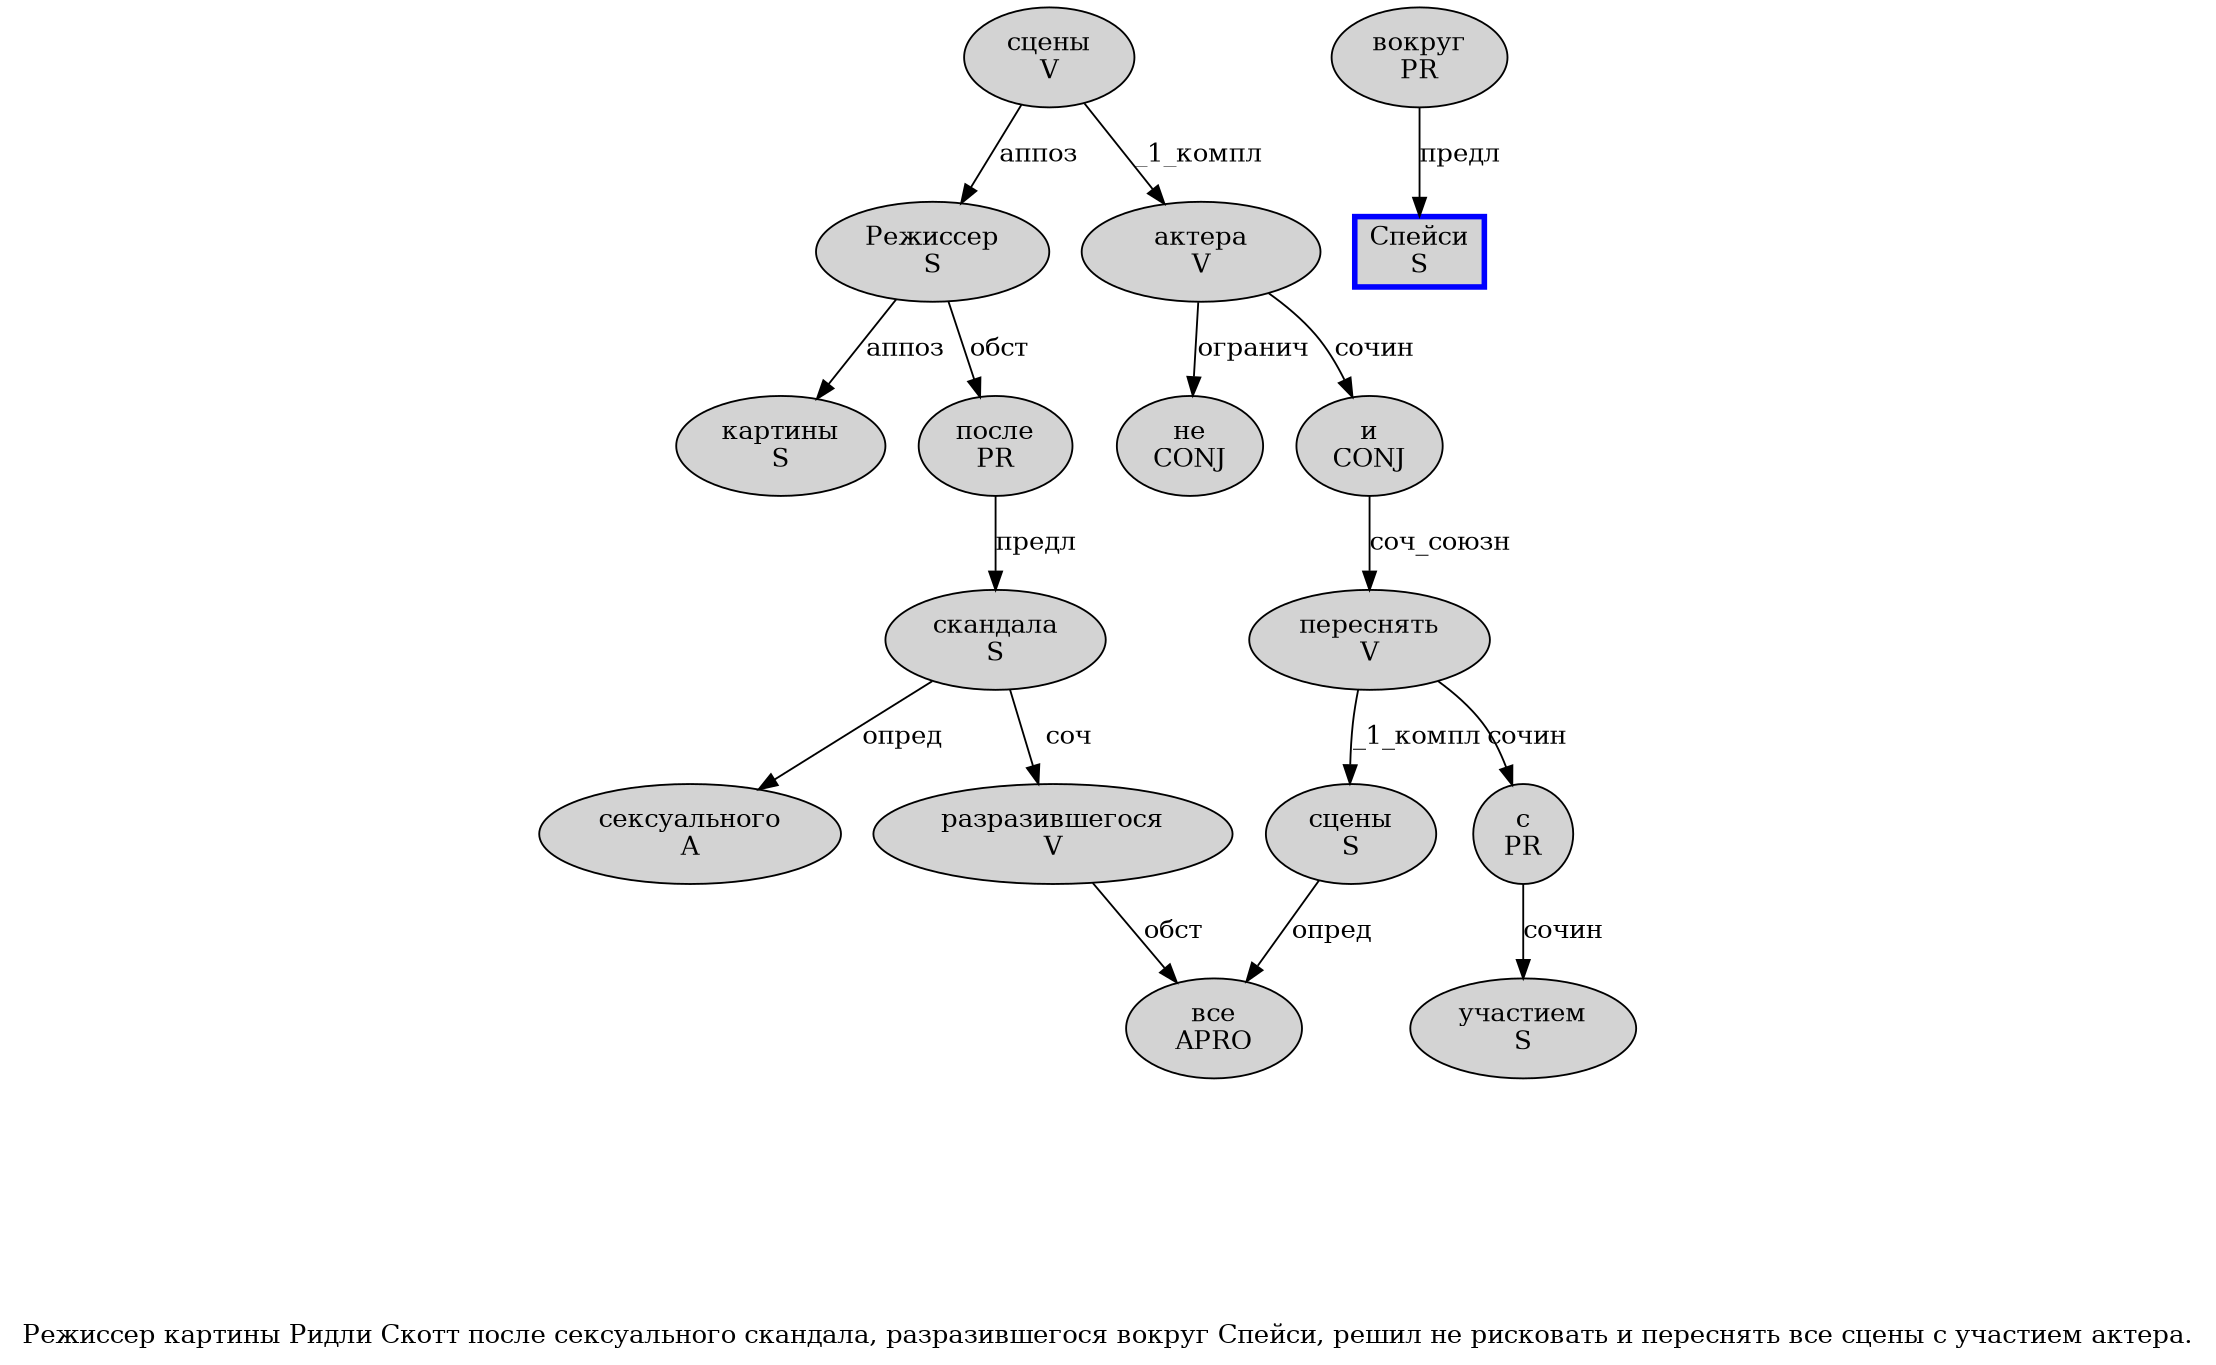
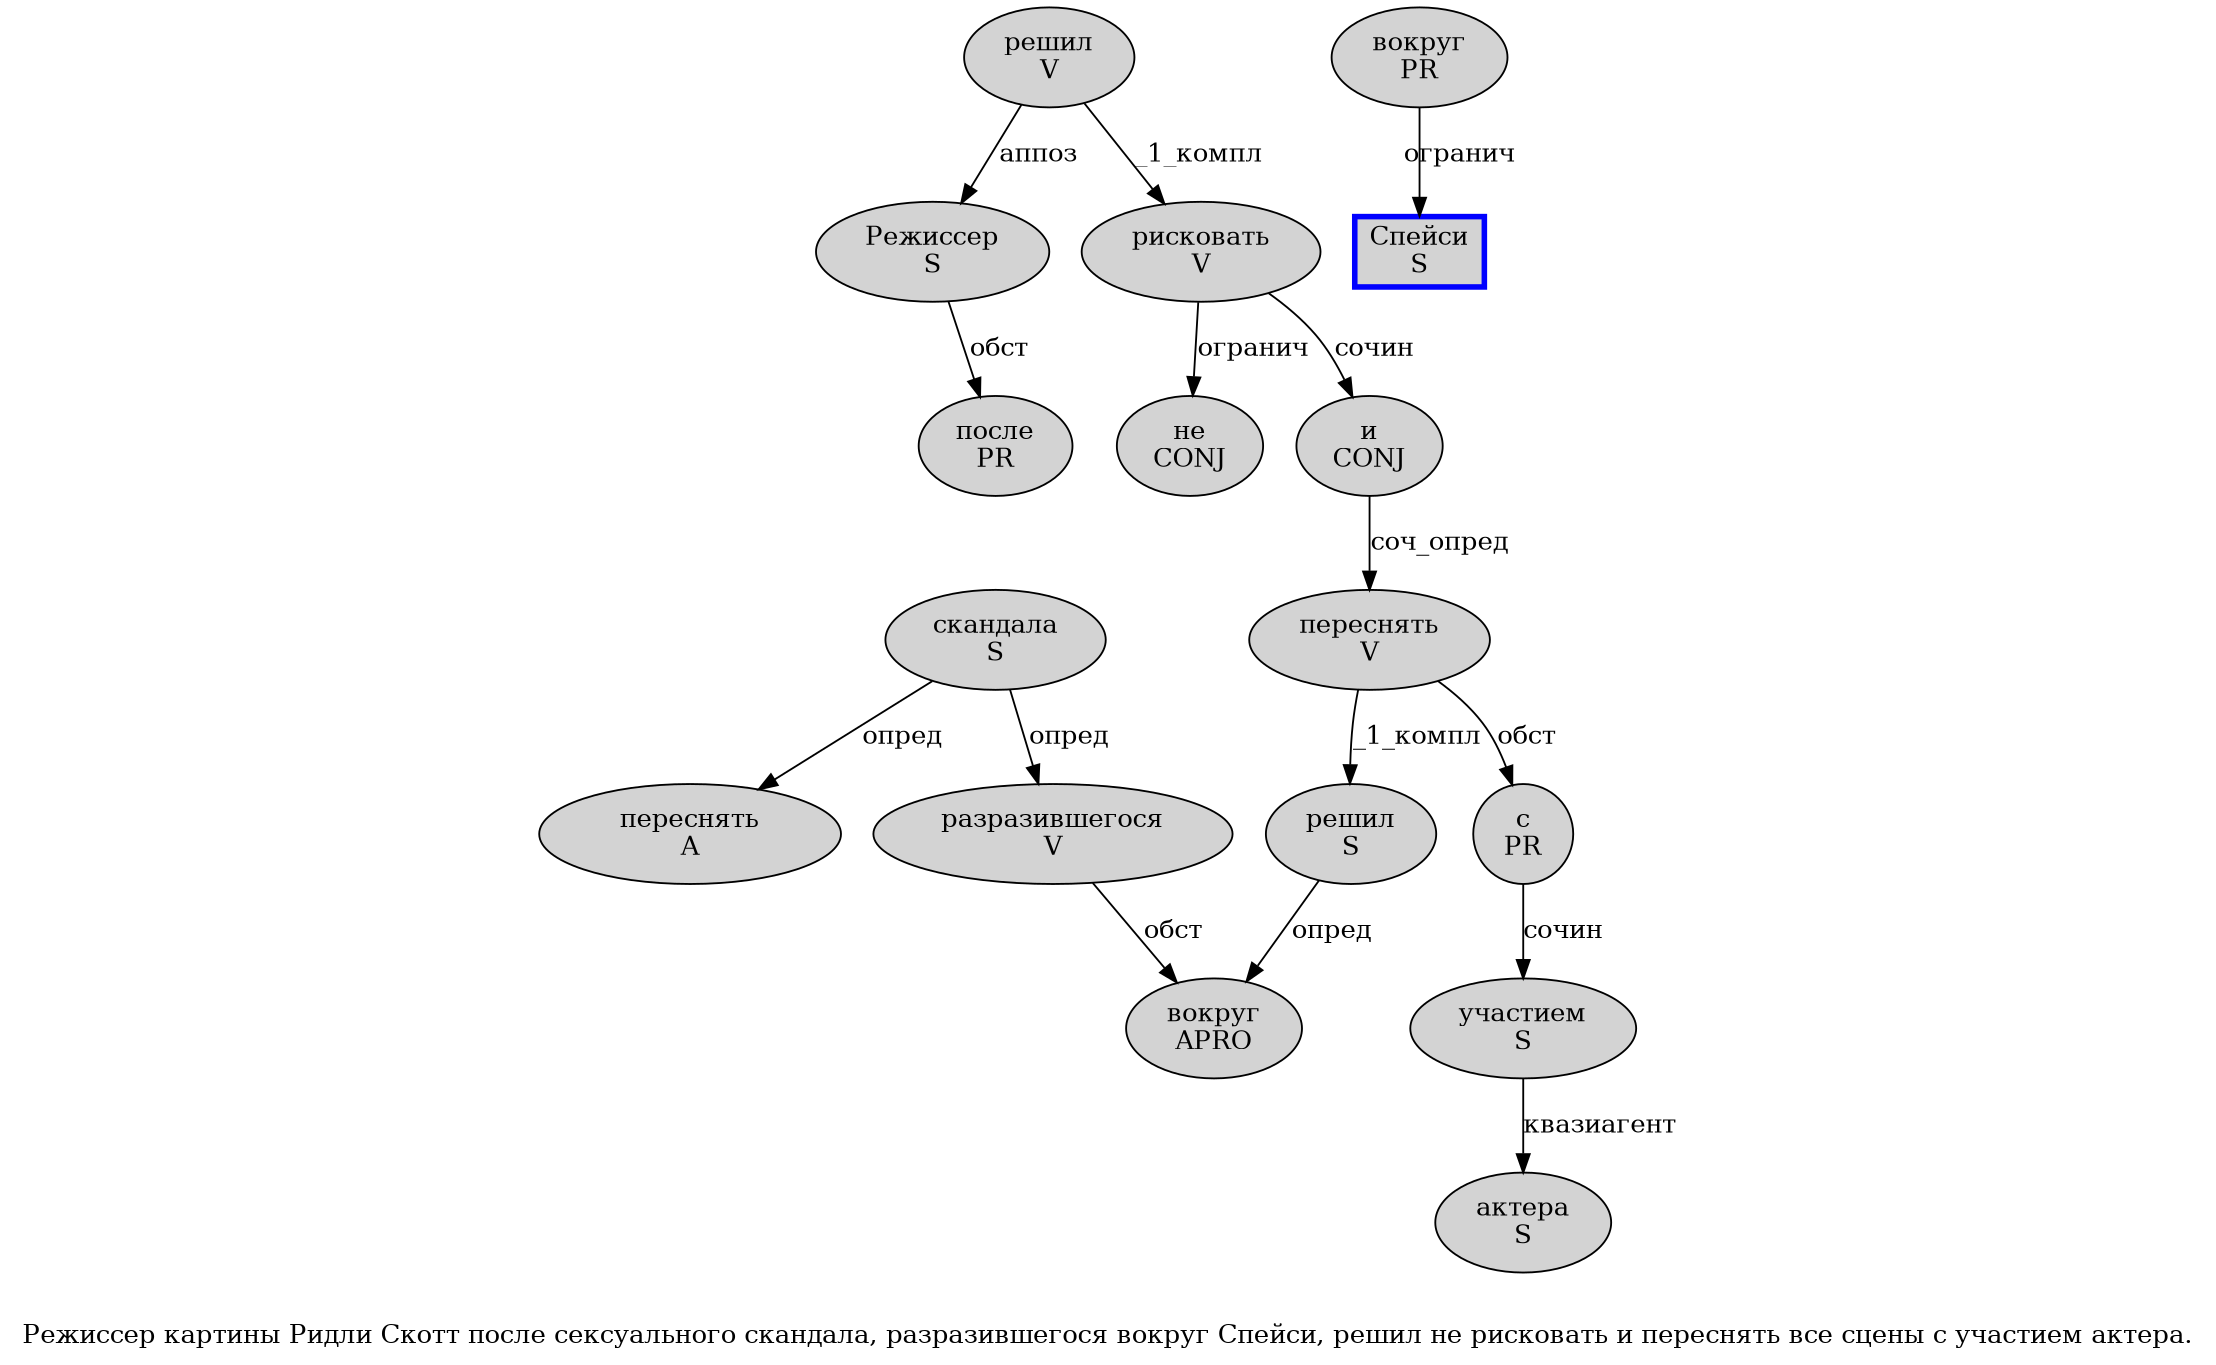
(1049, 57) -> (1049, 57)
(1460, 155) -> (1460, 155)
(1201, 252) -> (1201, 252)
(781, 446) -> none
(996, 533) -> none
(1440, 543) -> (1440, 543)
(1069, 737) -> (1069, 737)
(1527, 737) -> (1527, 737)
(690, 834) -> (690, 834)
(1351, 834) -> (1351, 834)
(1214, 1028) -> (1214, 1028)
none -> (1523, 1223)
